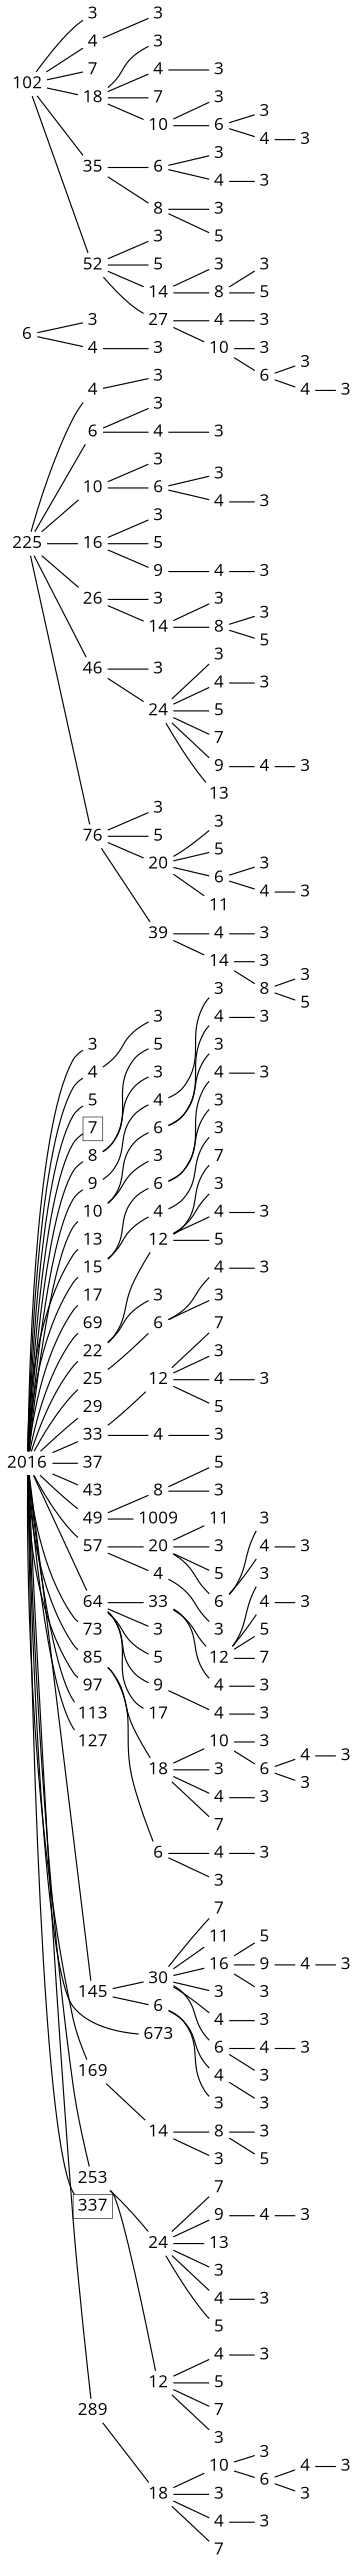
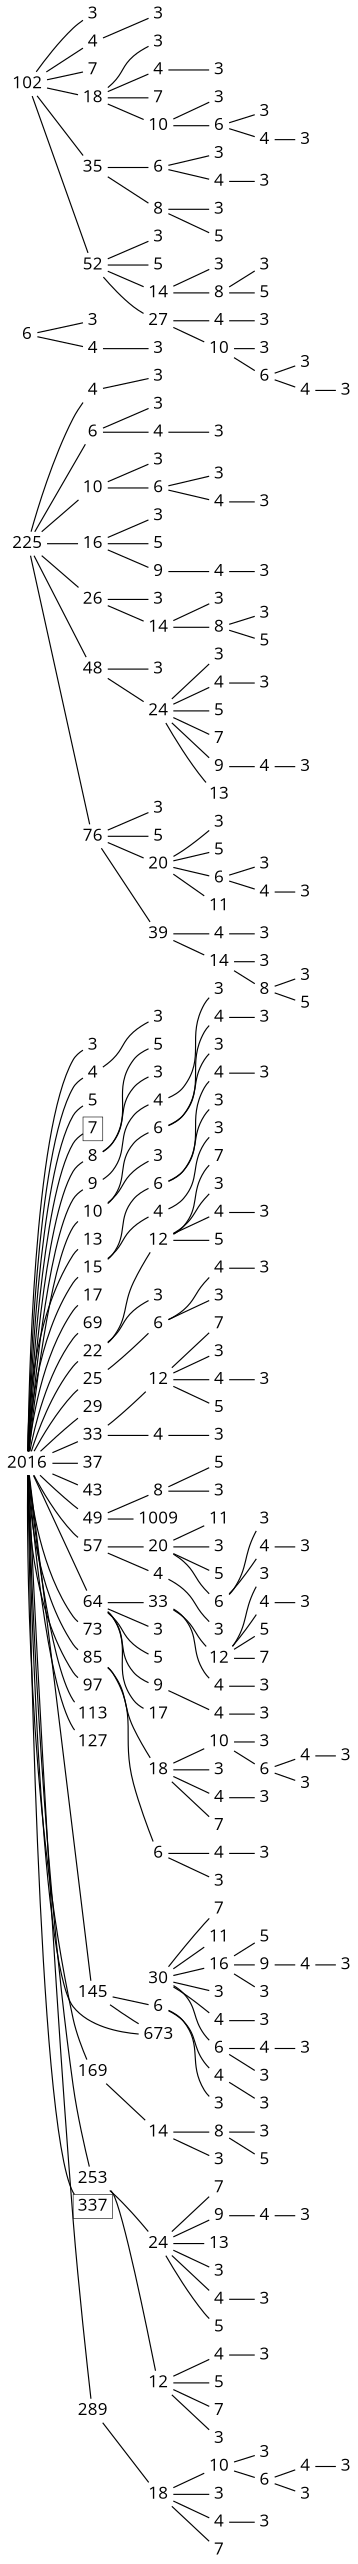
(93, 669) -> (93, 669)
(128, 1985) -> (124, 2015)
